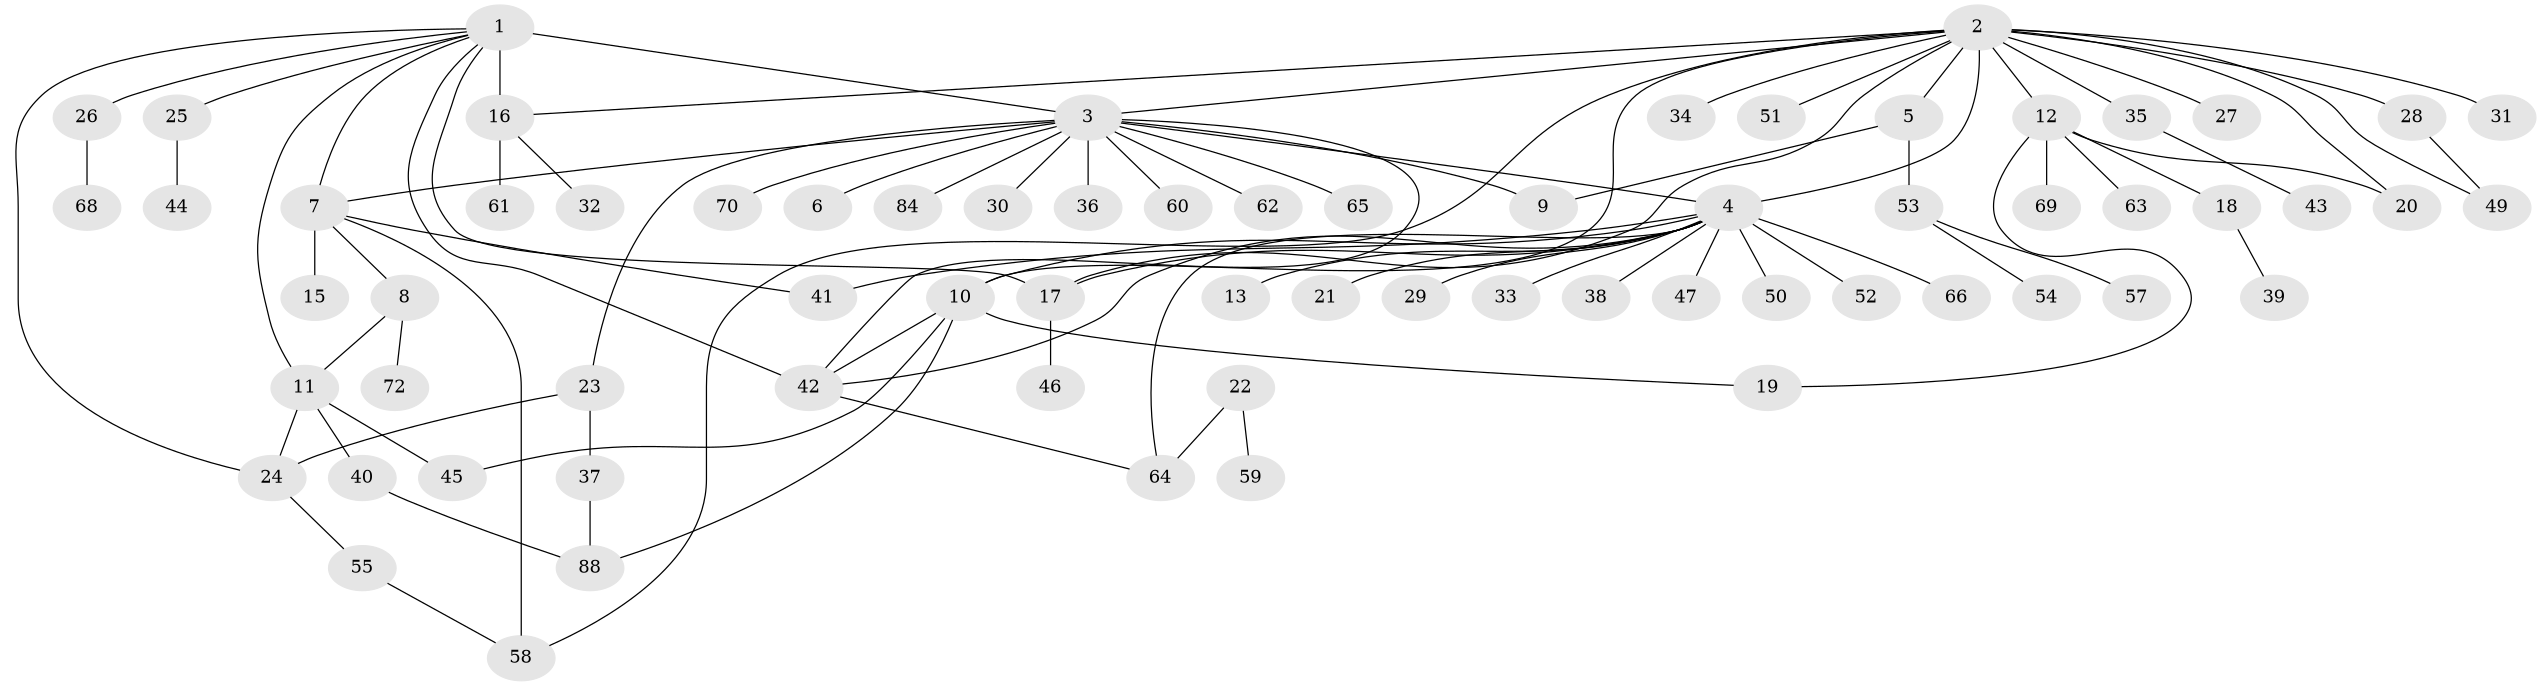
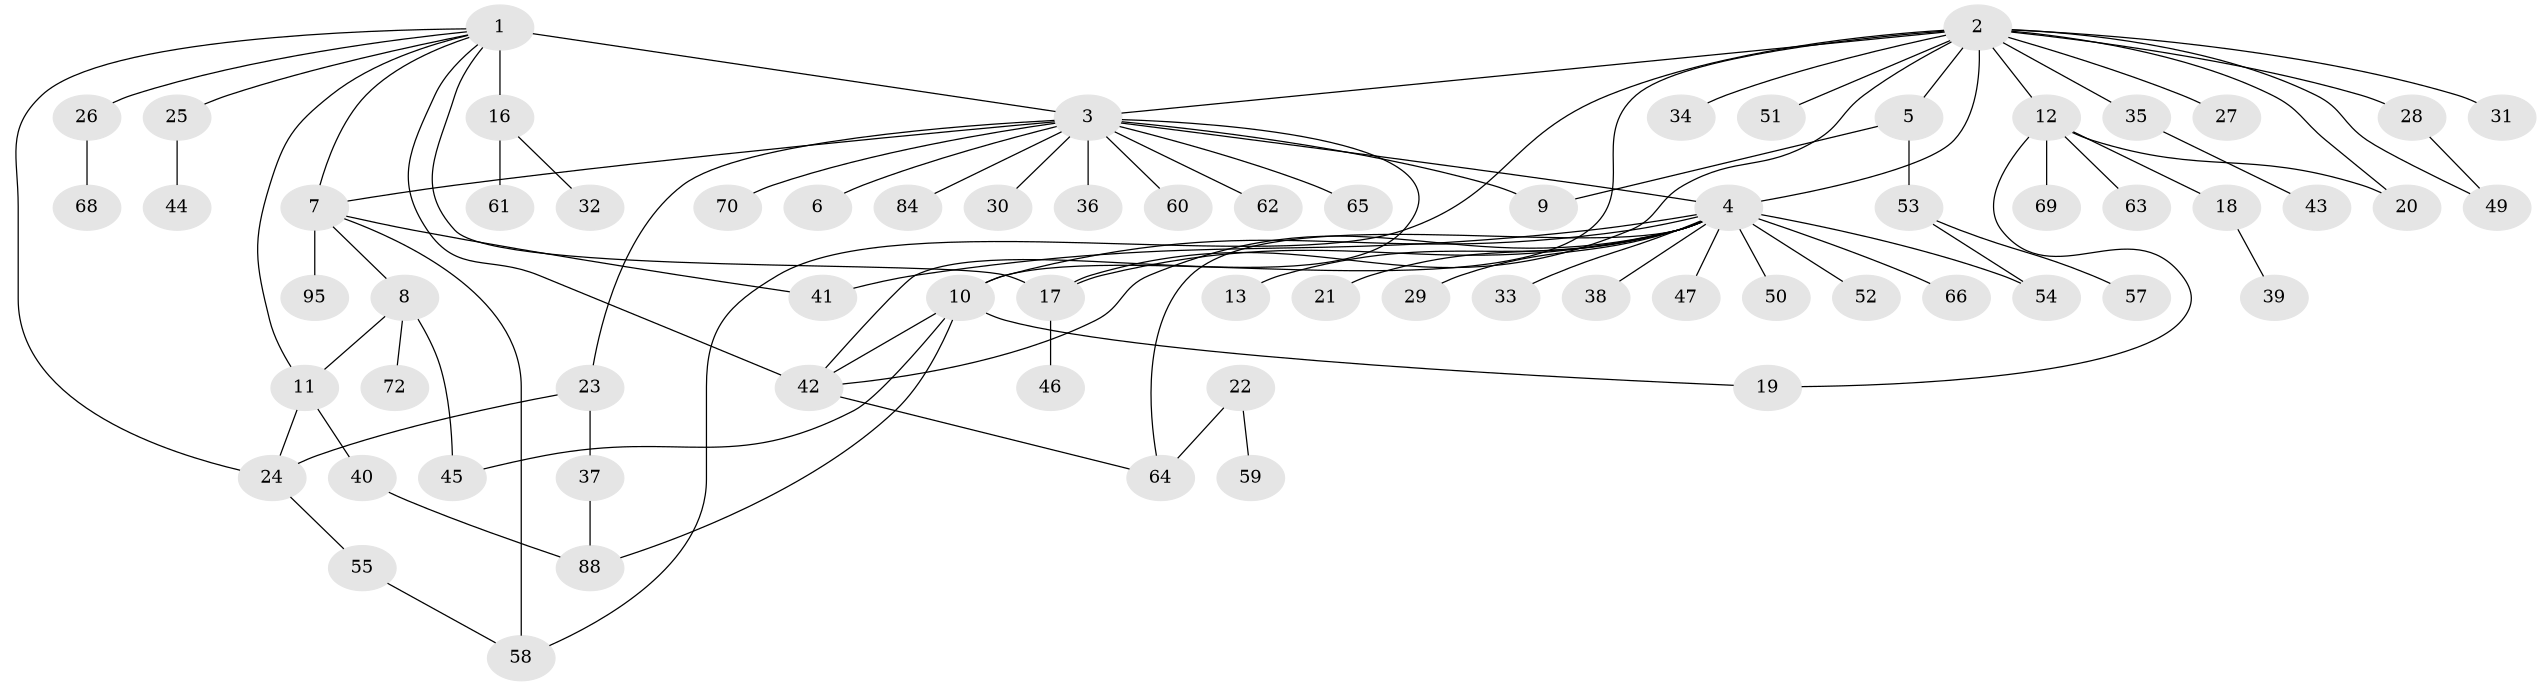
(1239, 73) -> none
none -> (1893, 243)
(315, 298) -> (315, 298)
(371, 429) -> (445, 385)
